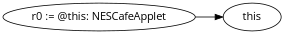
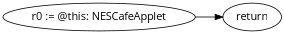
(252, 17) -> (252, 17)
